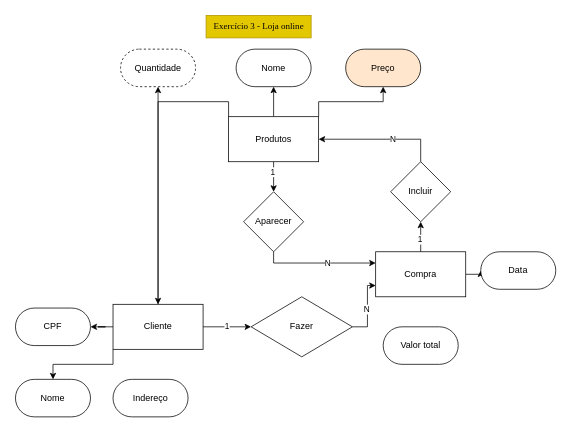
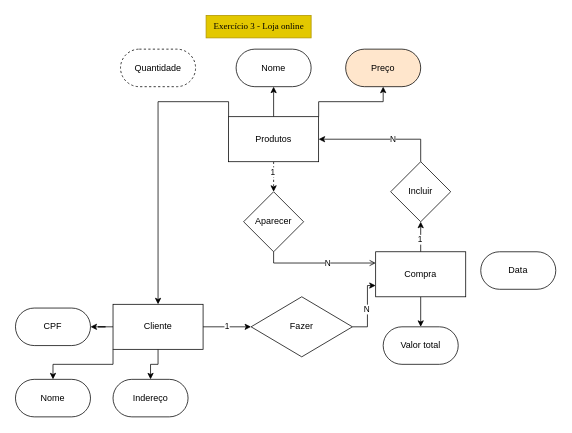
(158, 93) -> (150, 364)
(273, 180) -> (273, 180)
(369, 263) -> (370, 263)
(473, 274) -> (420, 309)
